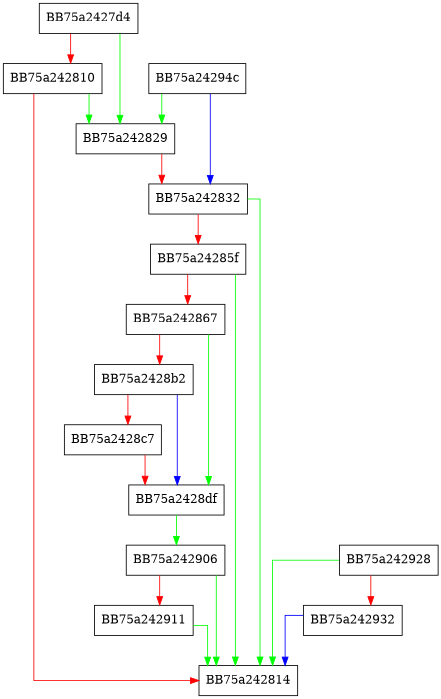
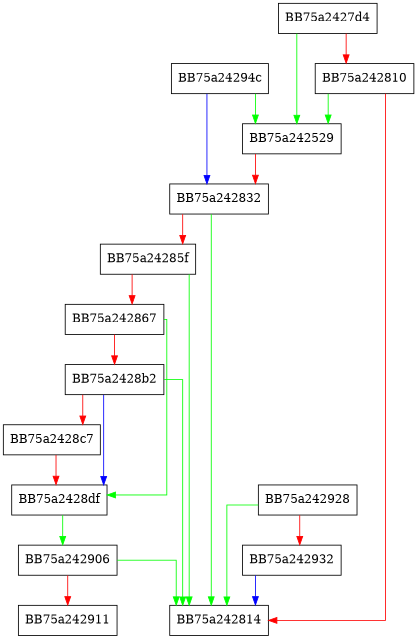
(125, 139) -> (292, 139)
(208, 634) -> (183, 479)
